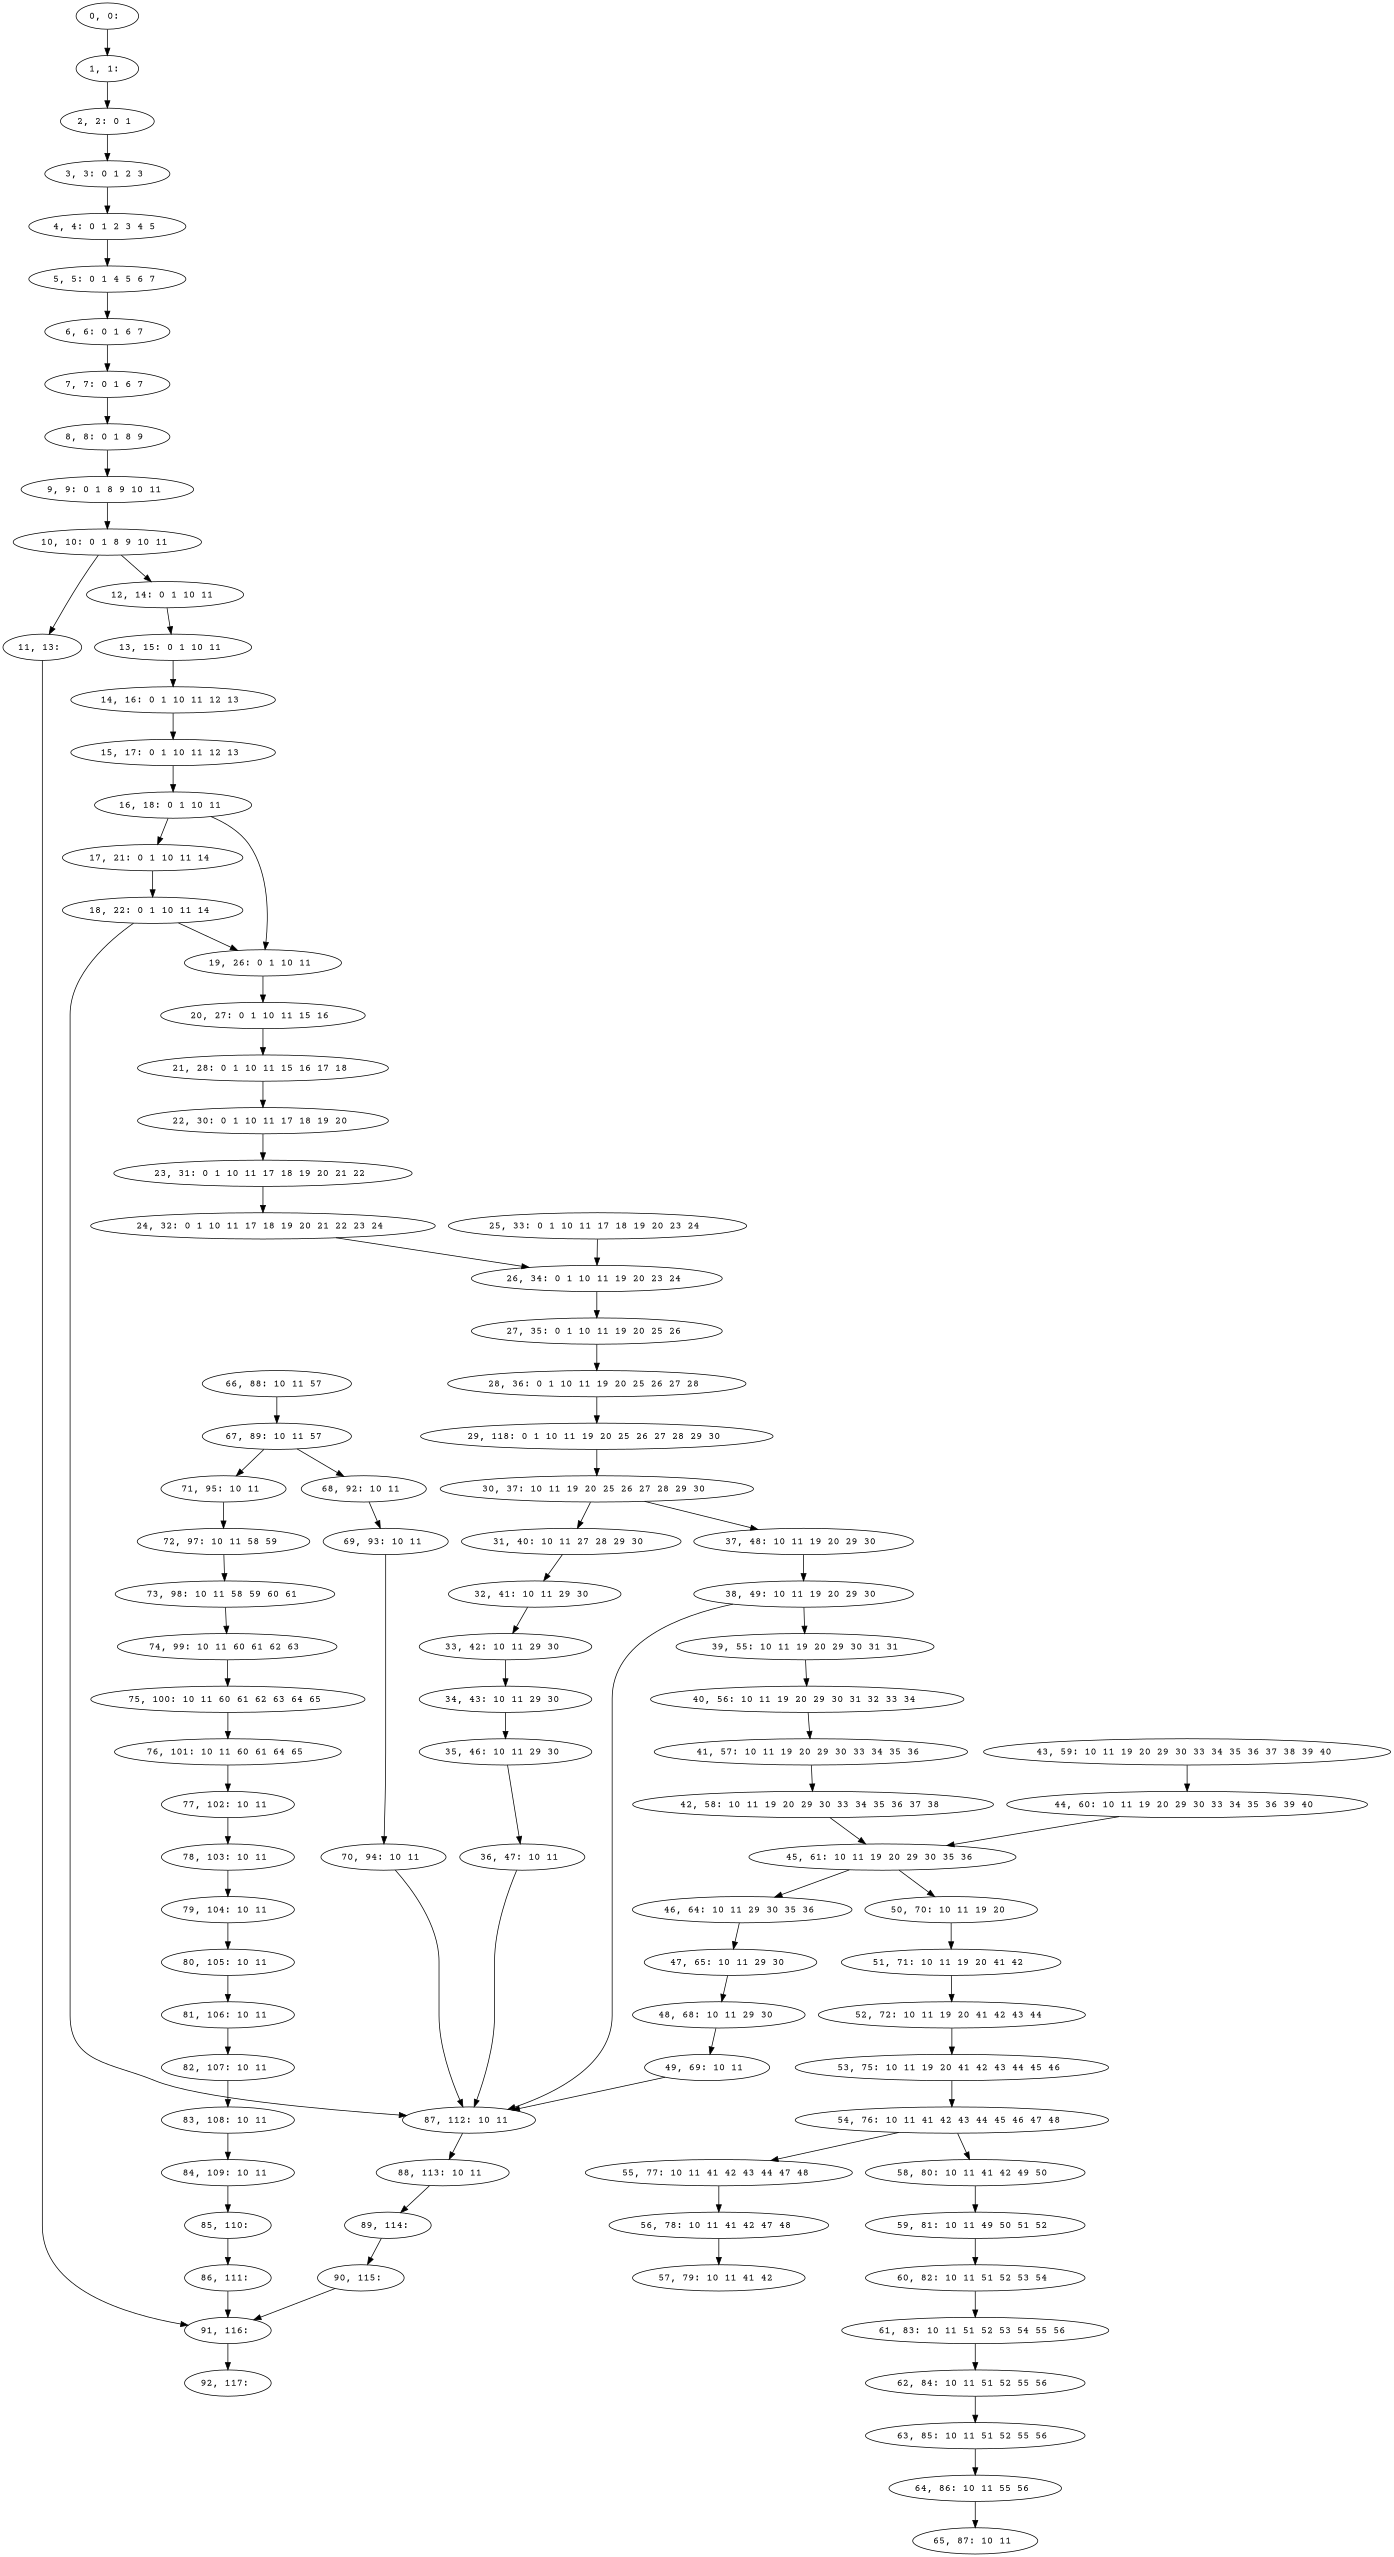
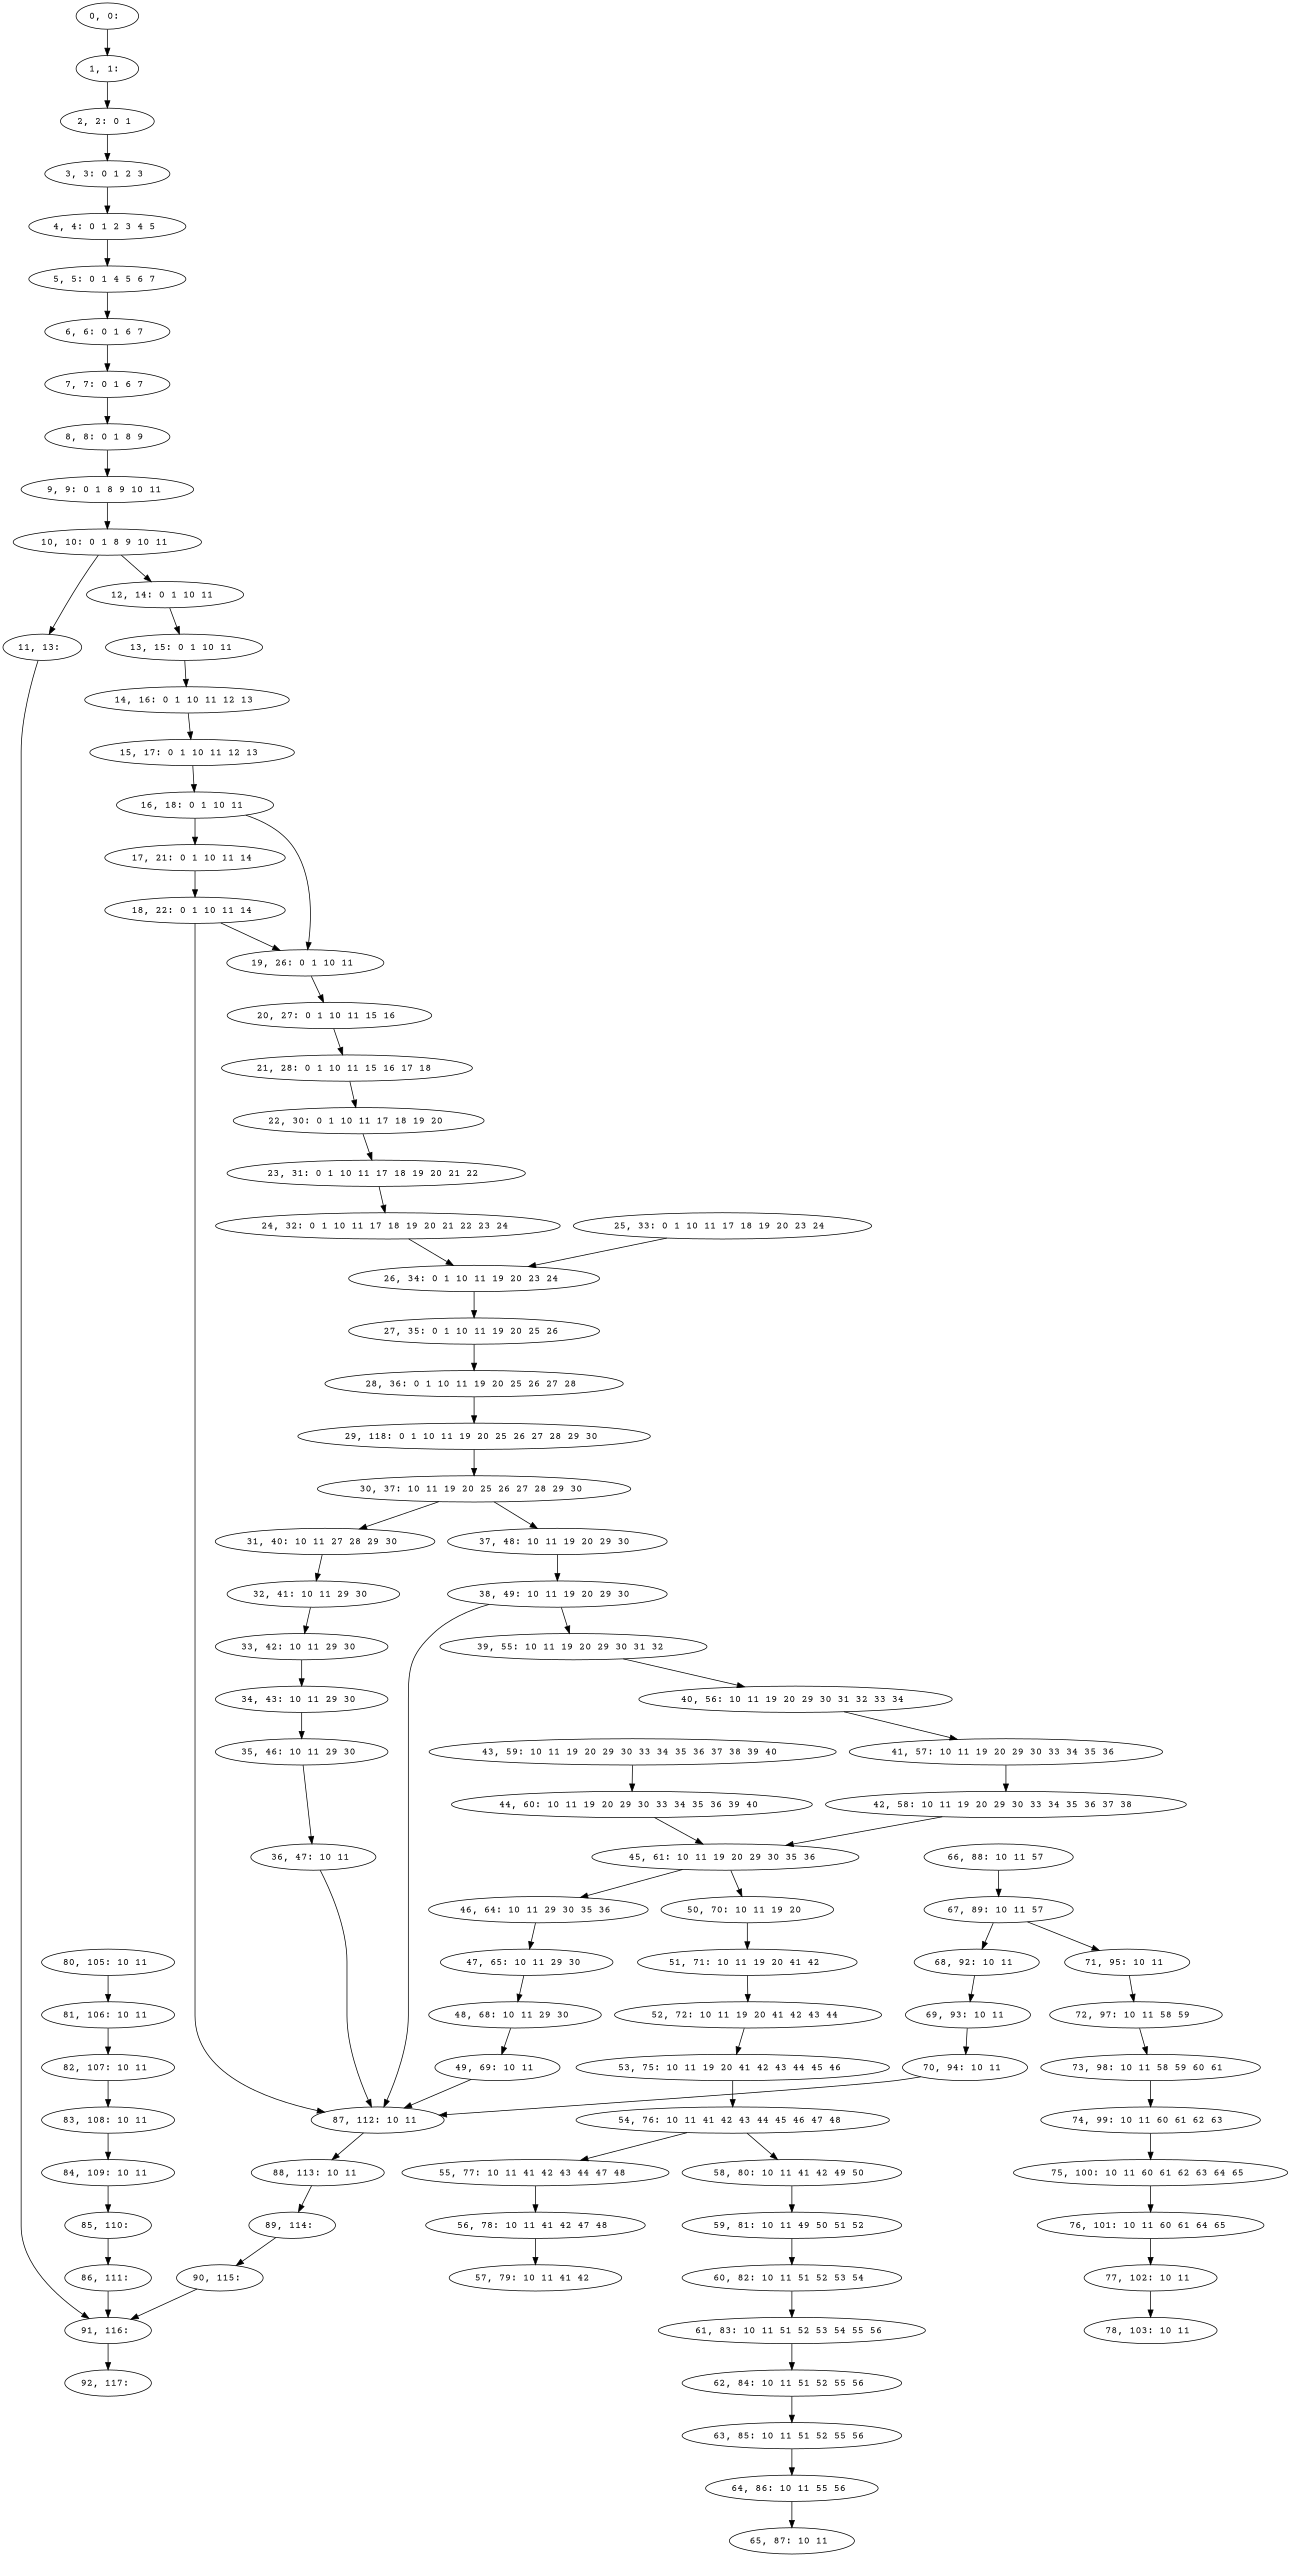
(805, 1647) -> (573, 1647)
(228, 1910) -> none
